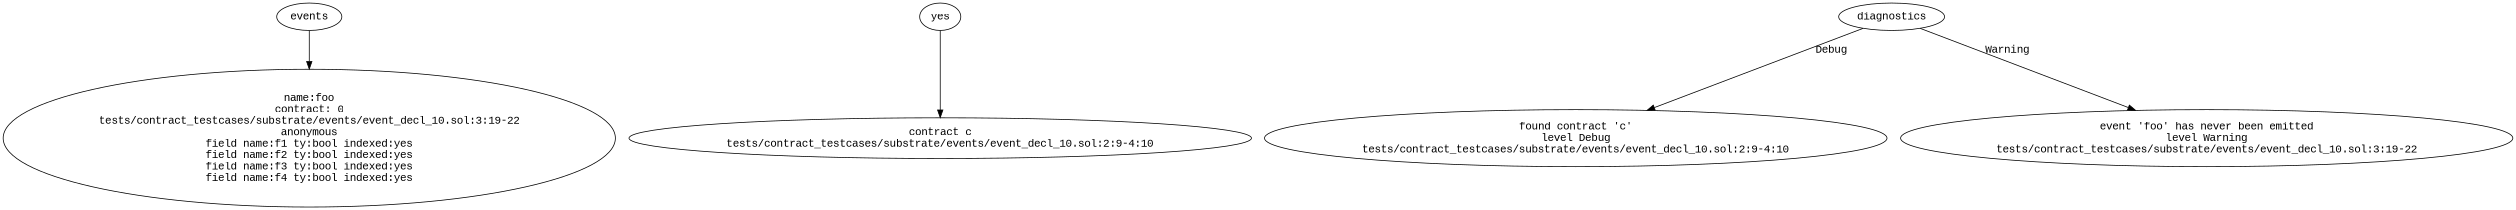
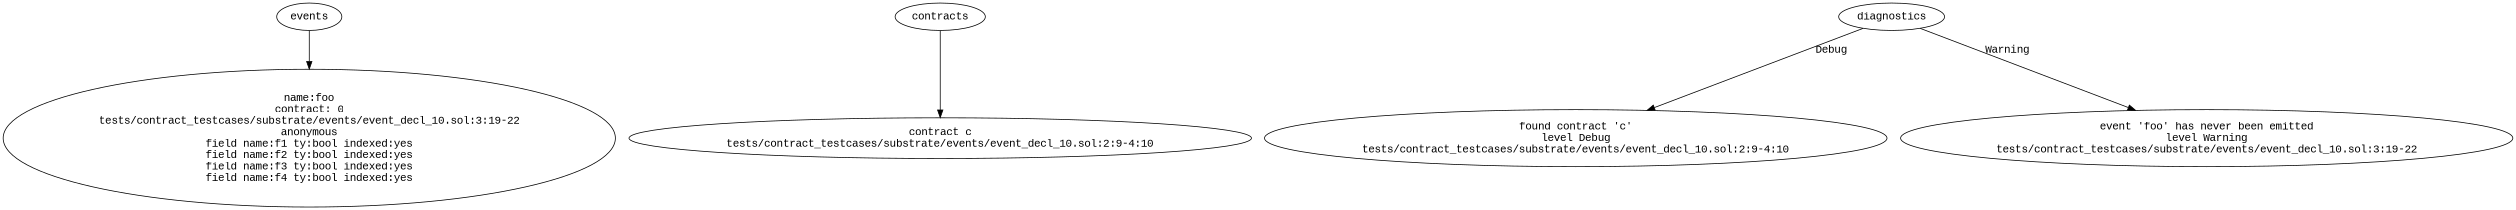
(940, 17) -> (940, 17)
